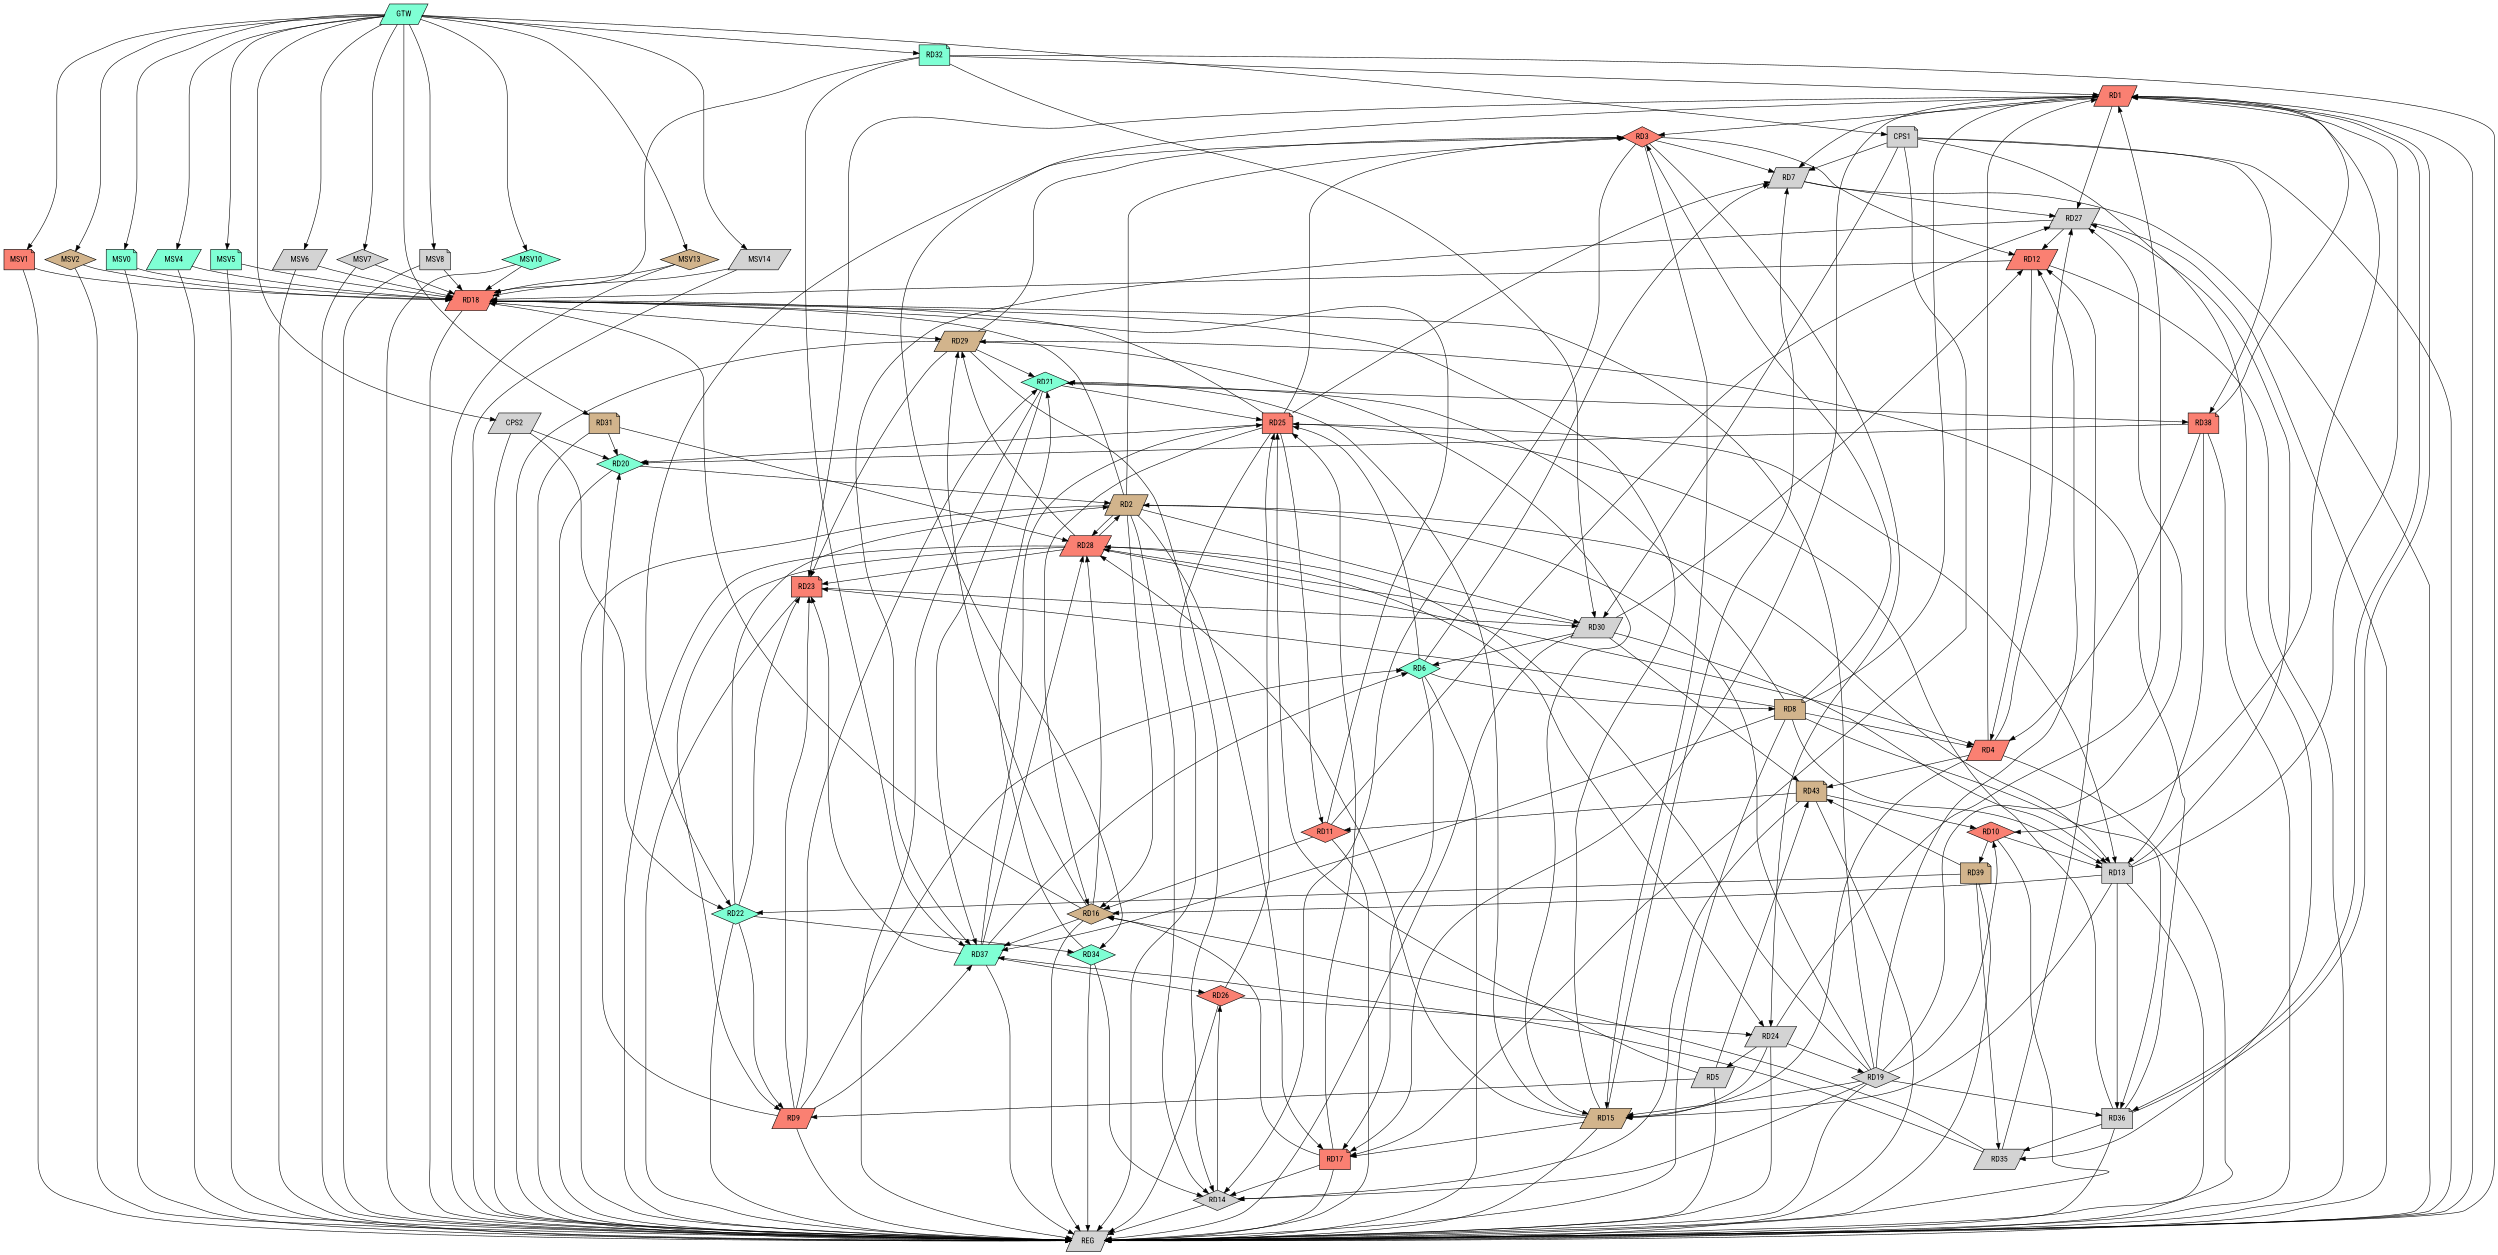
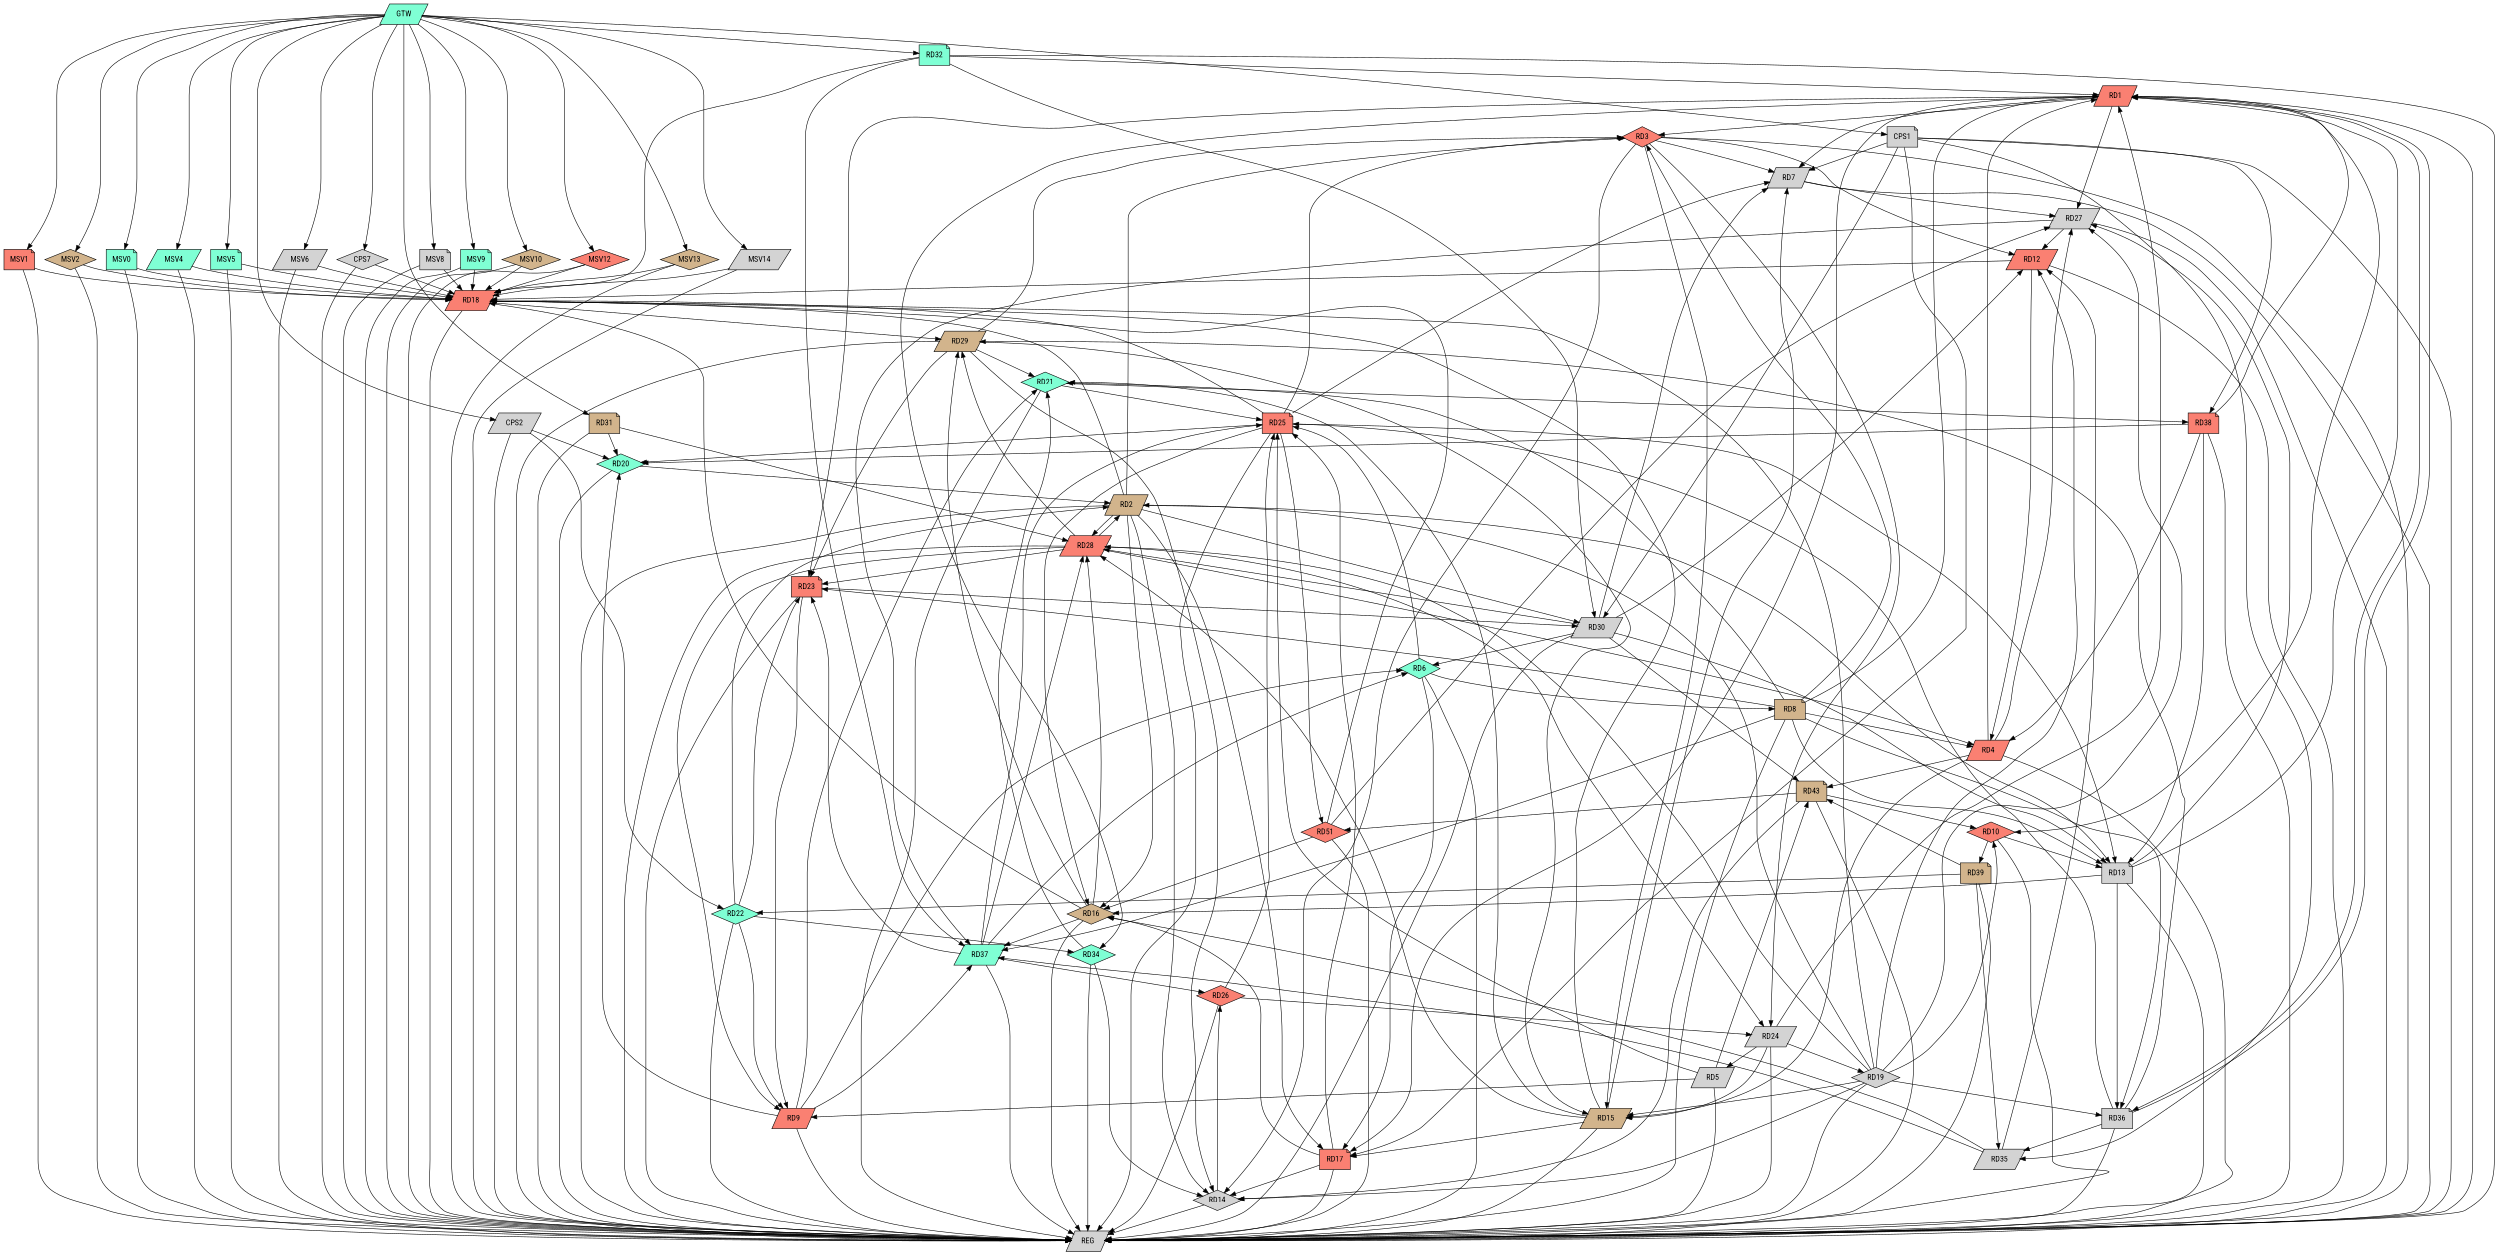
(878, 246) -> (2408, 1048)
(362, 260) -> (362, 260)
none -> (476, 260)
(531, 260) -> (531, 260)
none -> (600, 260)
(1573, 423) -> (1661, 394)
(937, 657) -> none
(1325, 832) -> (1325, 832)
(786, 854) -> (775, 849)
(1927, 1077) -> none
